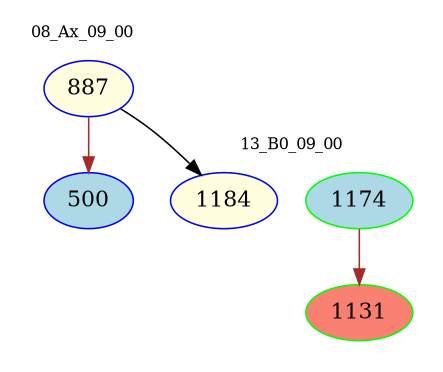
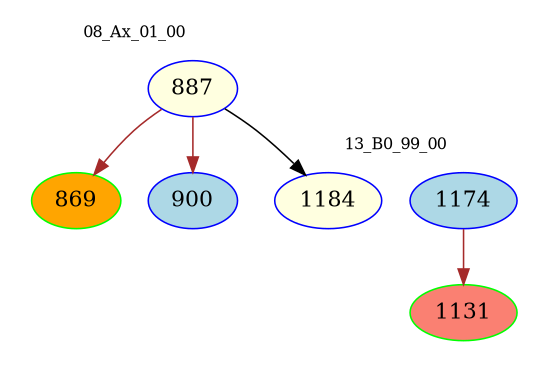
(82, 33) -> (135, 33)
(292, 145) -> (396, 145)
none -> (76, 201)
(89, 201) -> (193, 201)
(359, 201) -> (464, 201)
